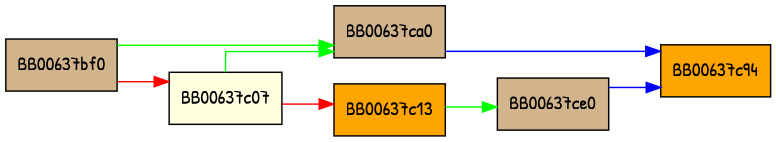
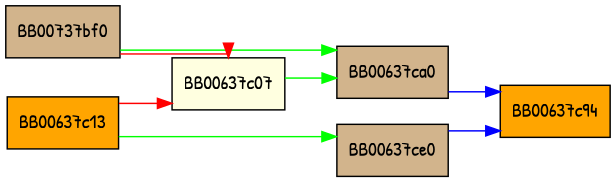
(61, 65) -> (63, 32)
(301, 104) -> (138, 103)
